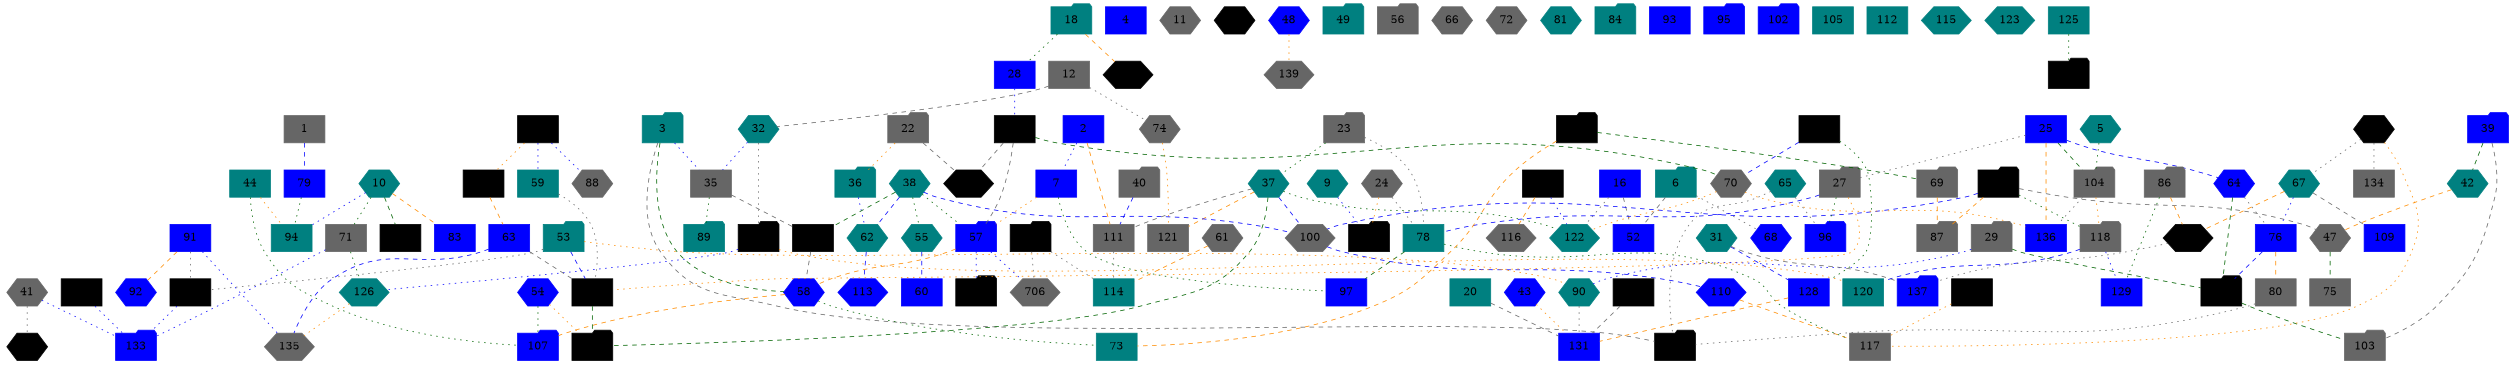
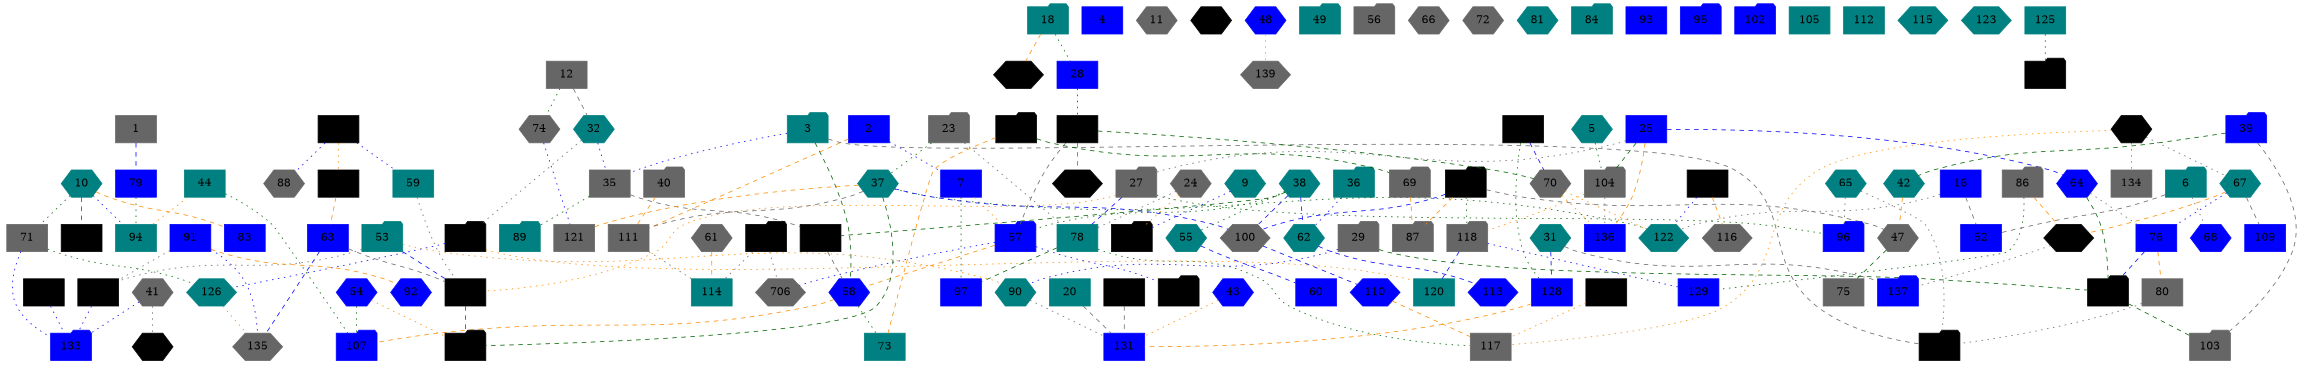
(1118, 104) -> (553, 102)
(908, 129) -> none
(1168, 183) -> (557, 184)
(1126, 211) -> (649, 208)
